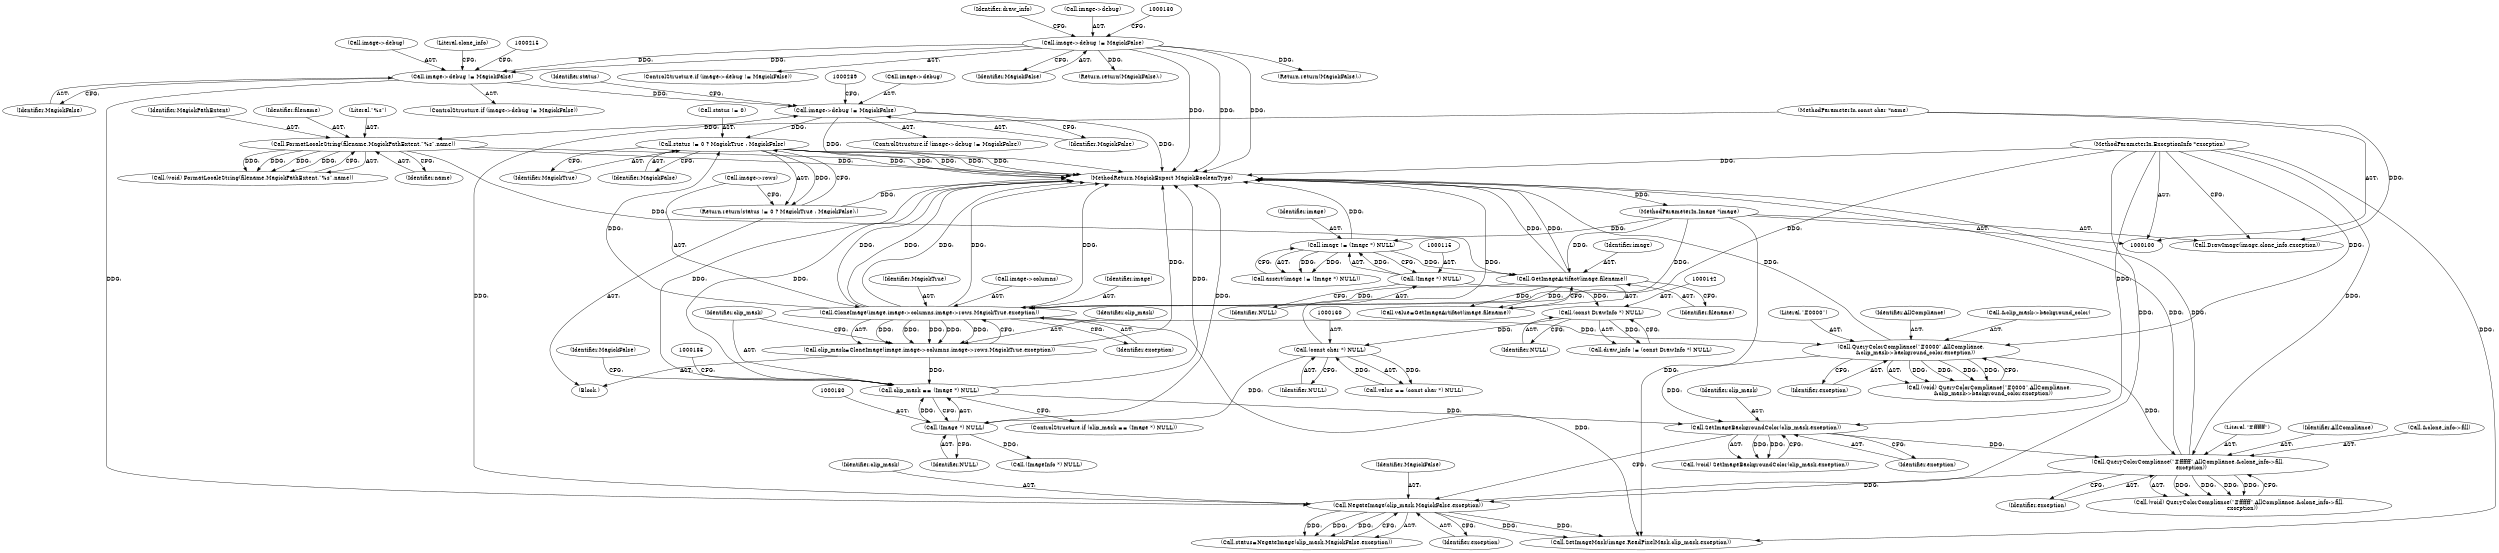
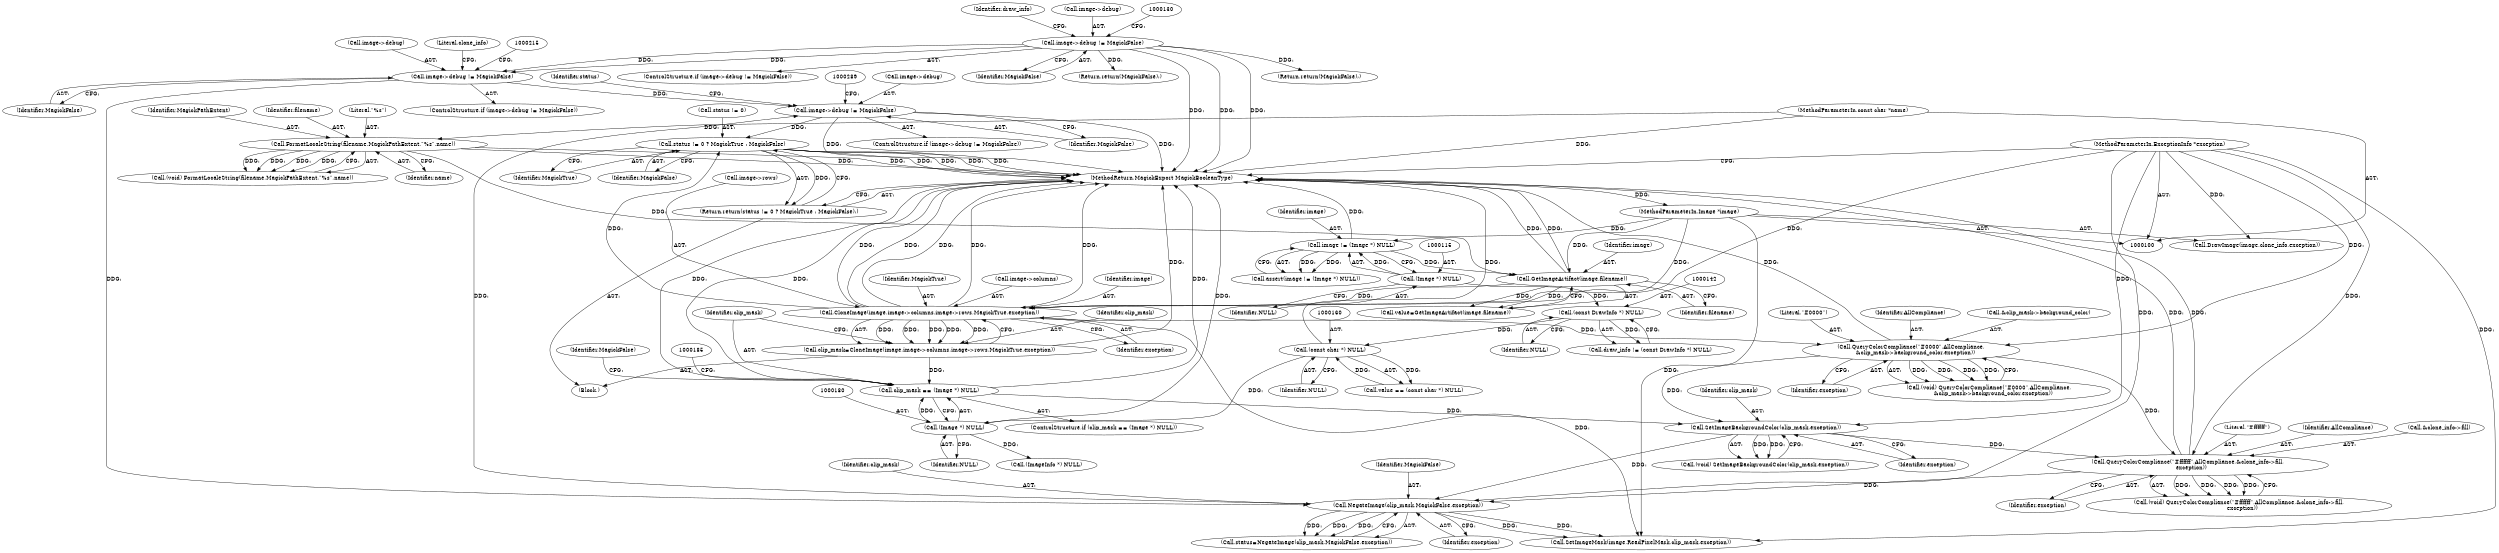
(2230, 120) -> (1512, 144)
(1729, 161) -> (1729, 161)
(764, 194) -> (897, 187)
(889, 195) -> (889, 195)
(2218, 195) -> (2218, 195)
(1045, 411) -> (1045, 411)
(1640, 465) -> (1640, 465)
